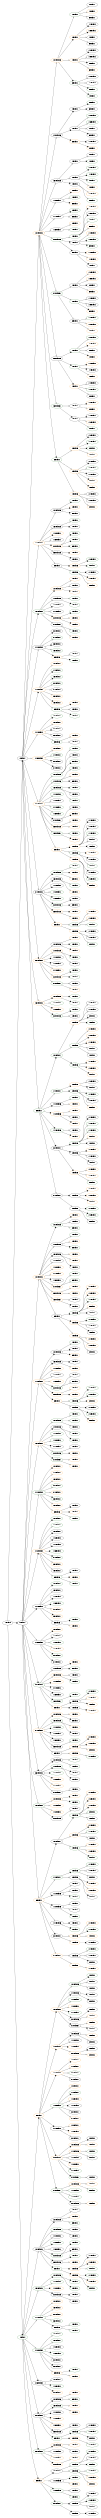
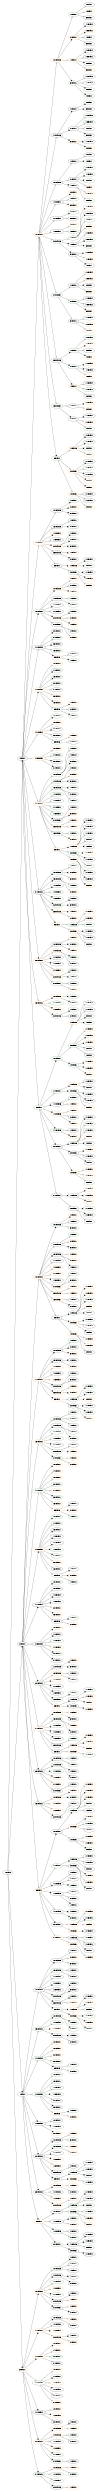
(31, 2227) -> (15, 2121)
